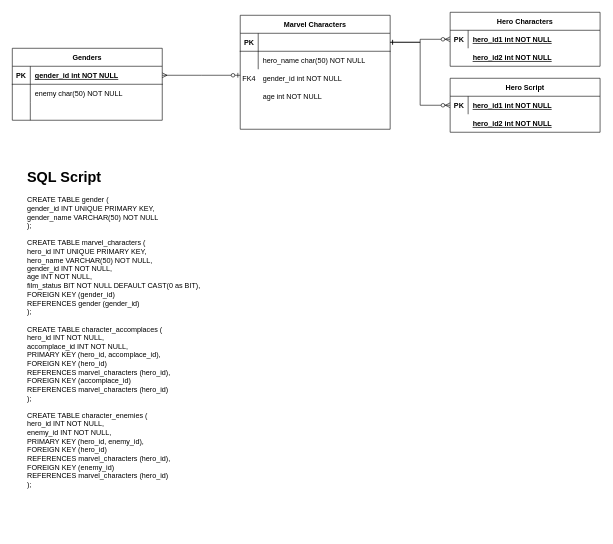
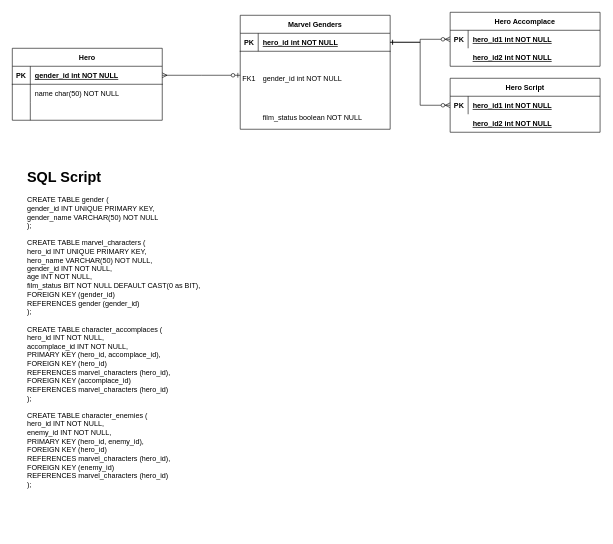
(525, 22) -> (525, 22)
(315, 25) -> (315, 25)
none -> (324, 42)
(87, 58) -> (87, 58)
(324, 60) -> none
(249, 79) -> (249, 79)
(78, 94) -> (76, 94)
(324, 96) -> none
none -> (324, 117)
